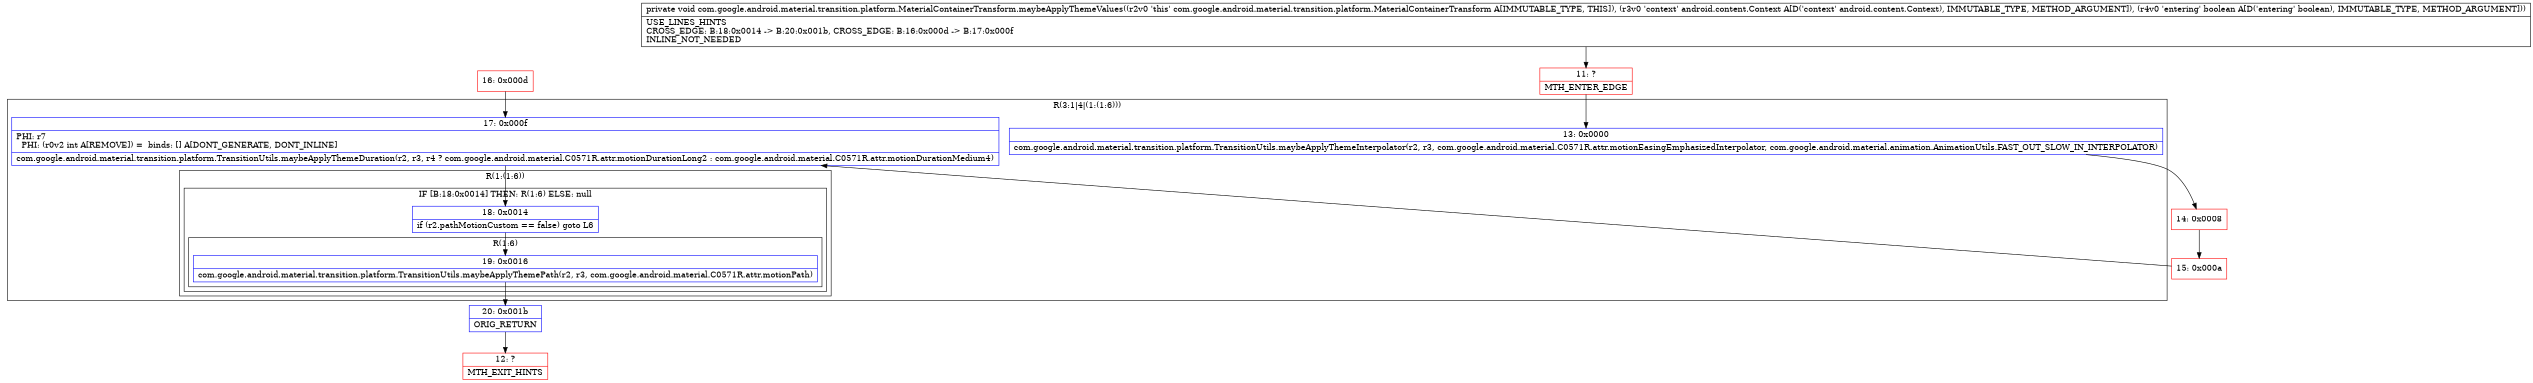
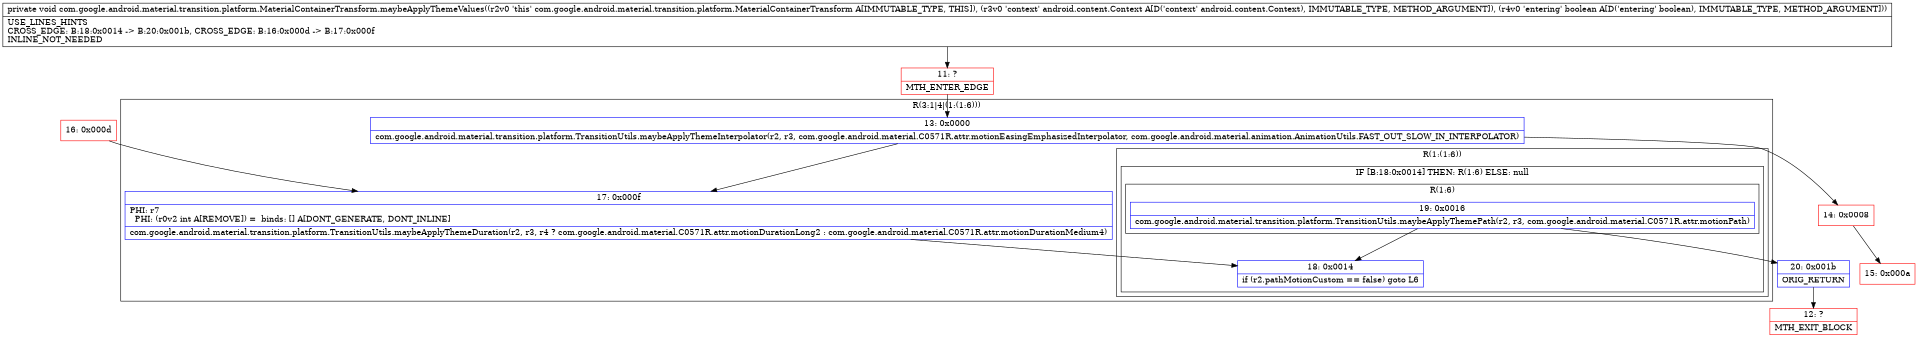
(1499, 216) -> (807, 167)
(505, 241) -> (1389, 243)
(505, 373) -> (1813, 328)
